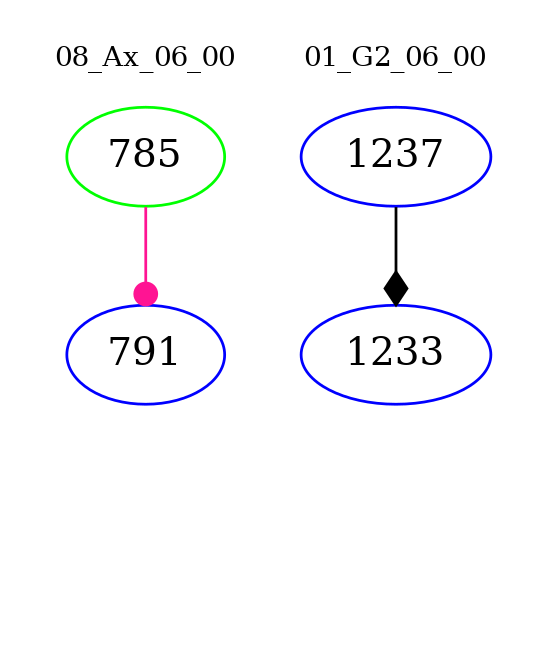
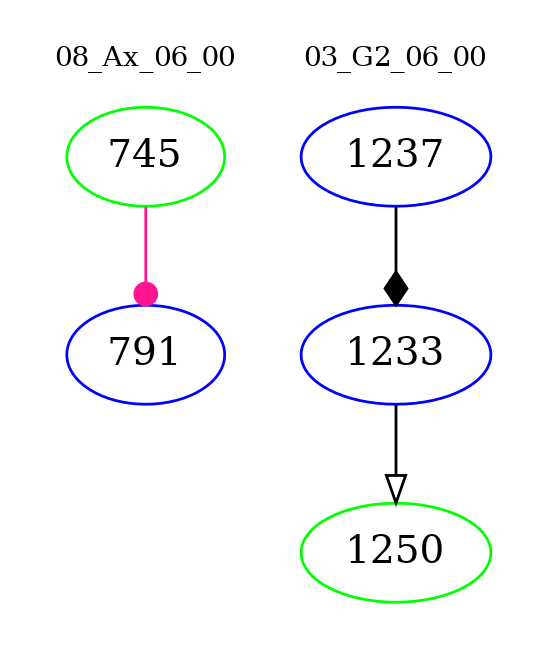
(396, 59) -> (396, 59)
(146, 157) -> (146, 157)
none -> (396, 553)
